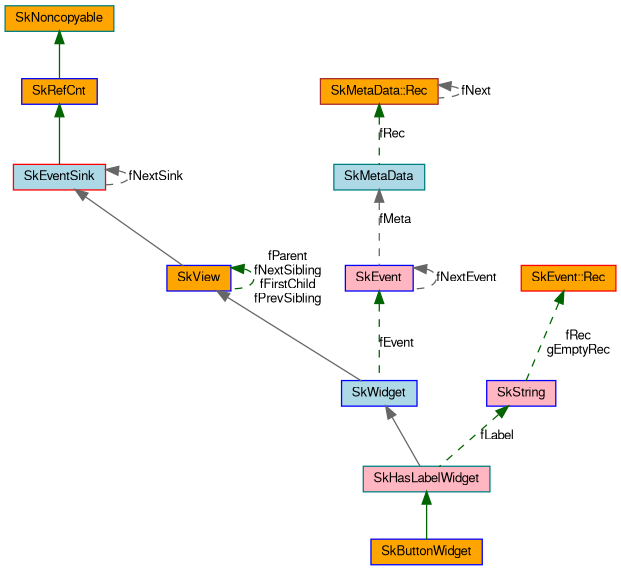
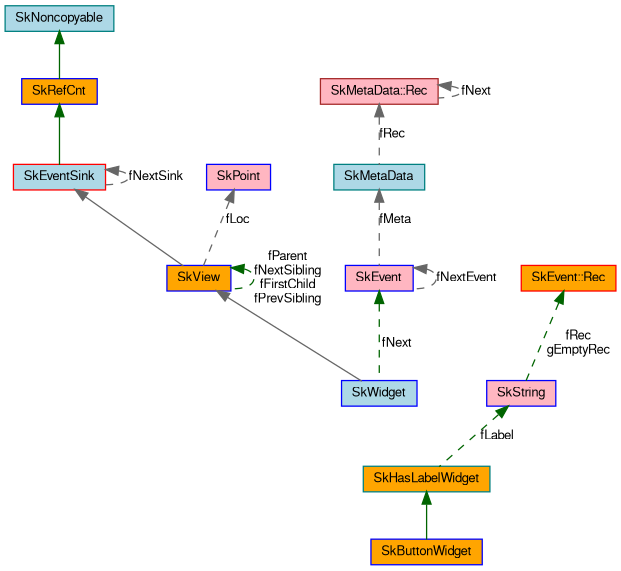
(59, 19) -> (59, 19)
(379, 91) -> (379, 91)
(379, 141) -> (379, 141)
none -> (239, 177)
(397, 343) -> (397, 343)
(406, 442) -> none
(427, 479) -> (427, 479)
